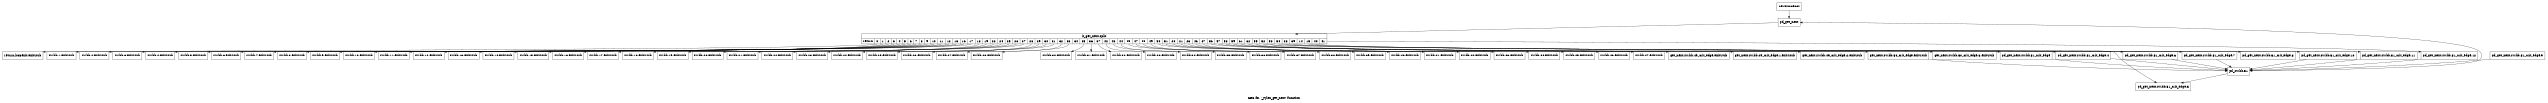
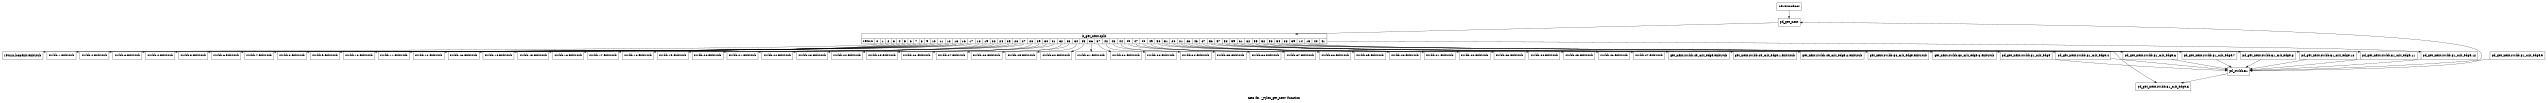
none -> (1021, 56)
(2077, 67) -> (2254, 63)
